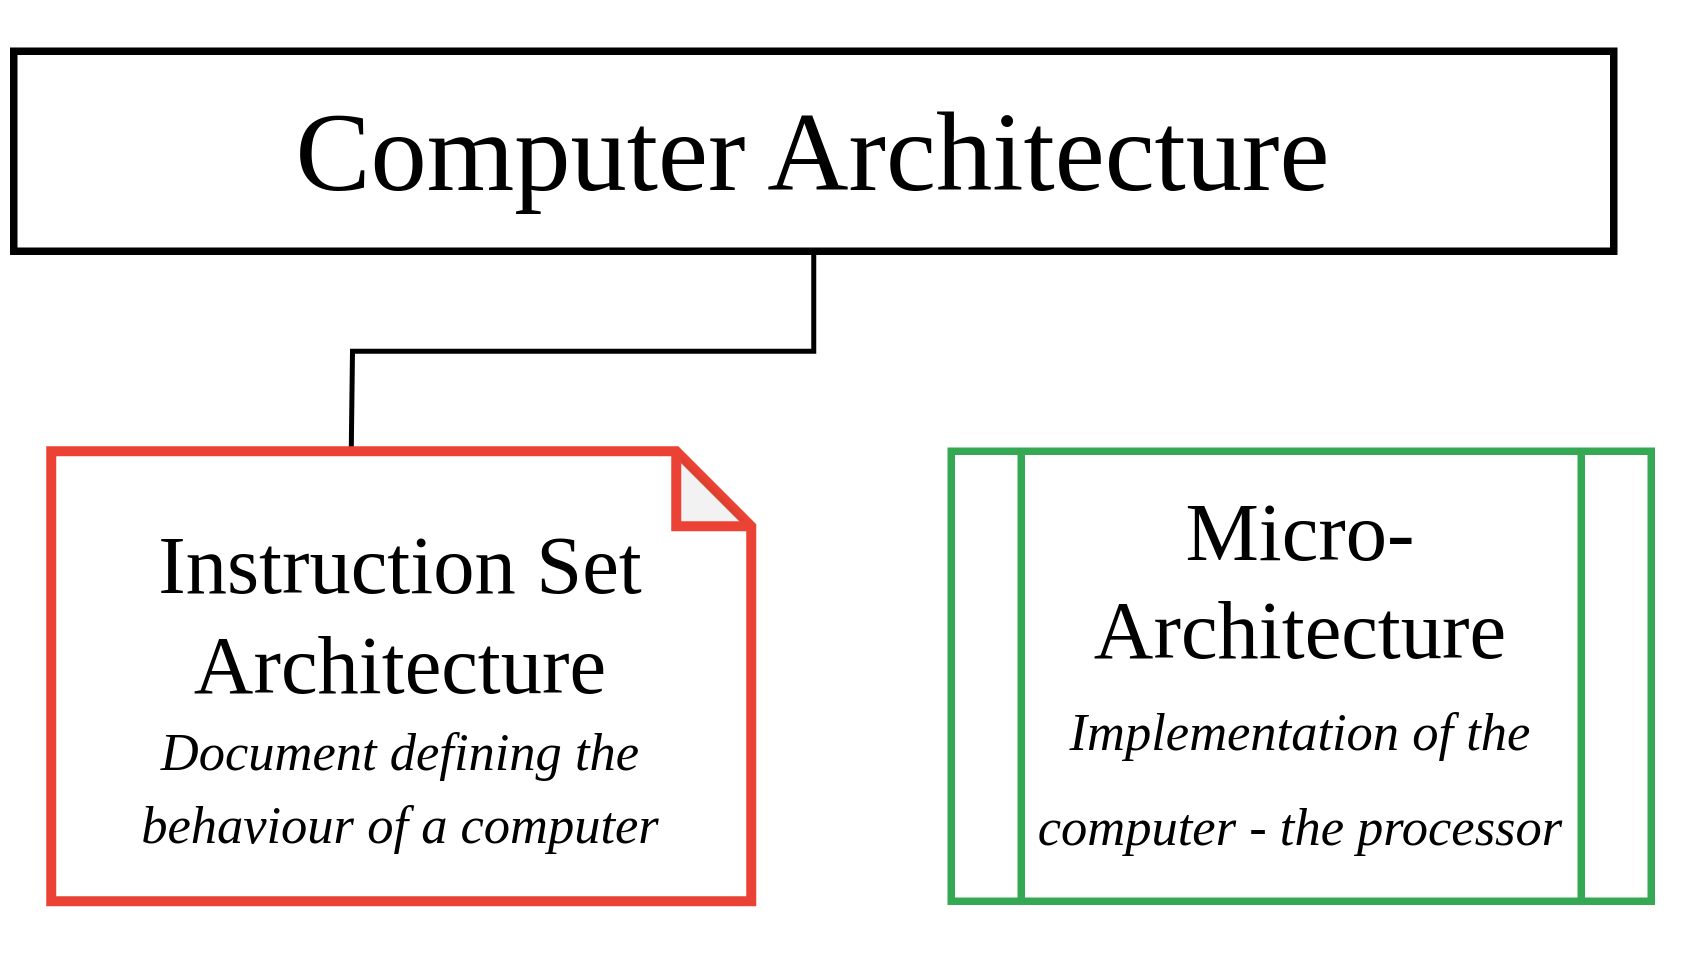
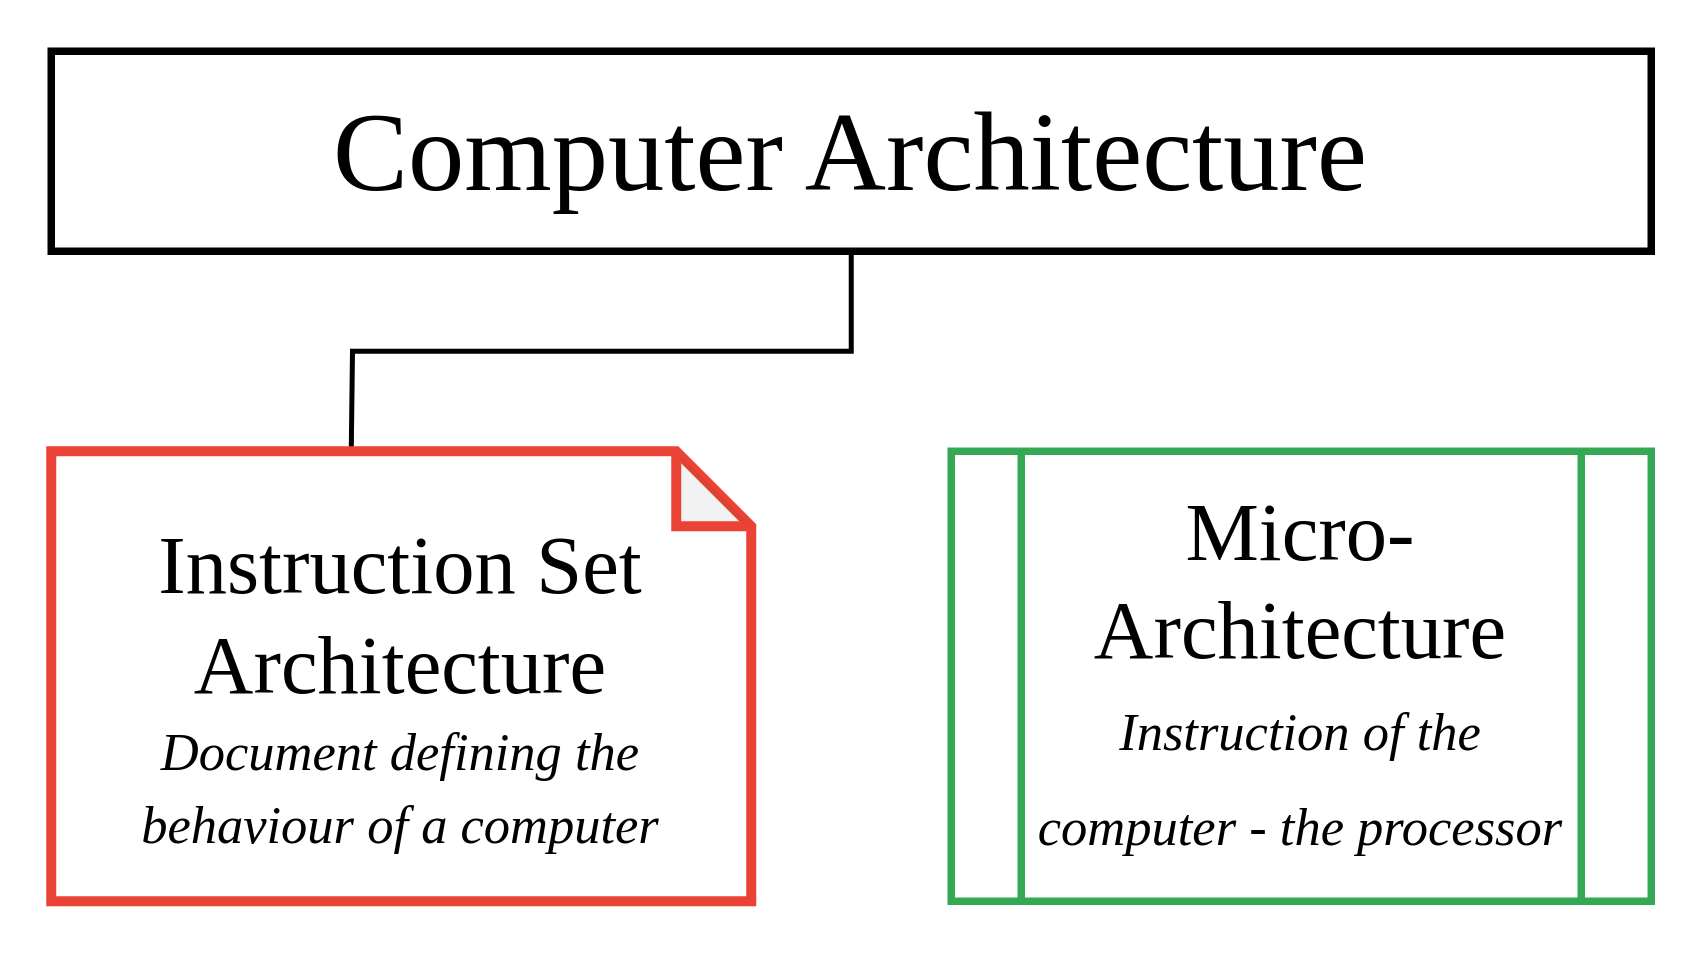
(814, 151) -> (851, 151)
(1301, 676) -> (1301, 676)
